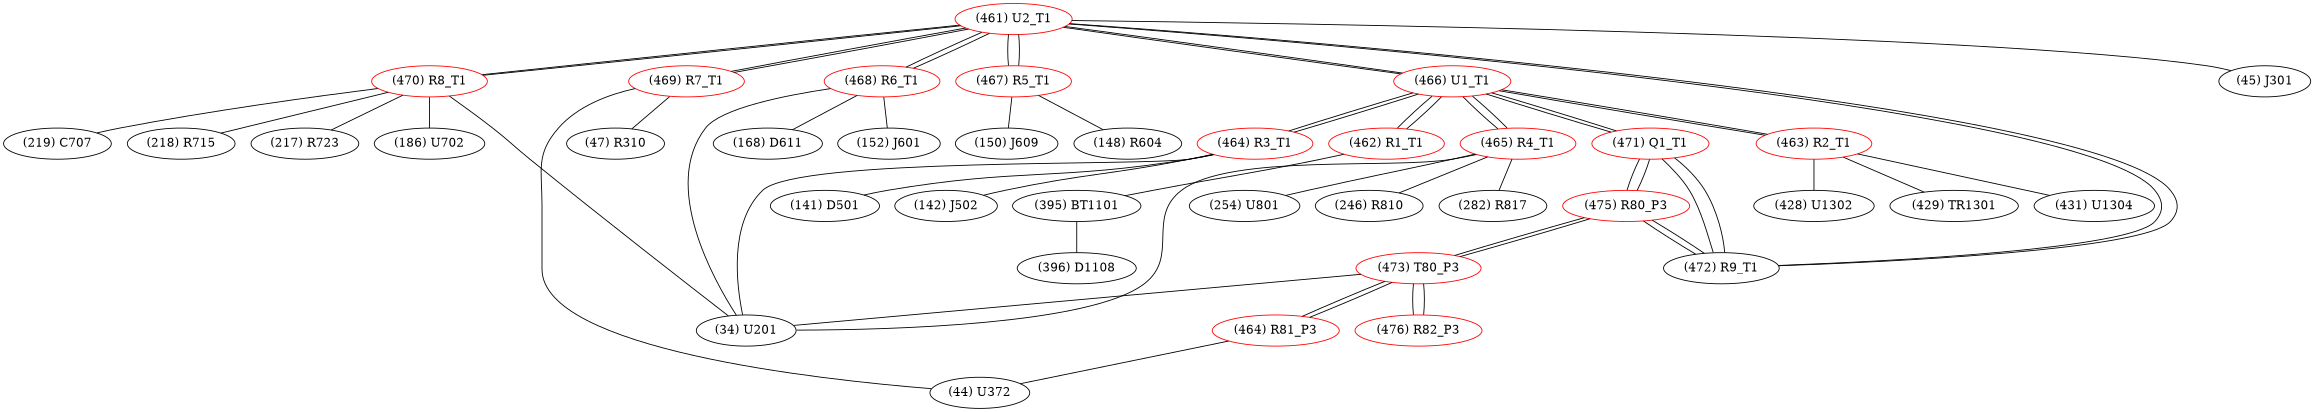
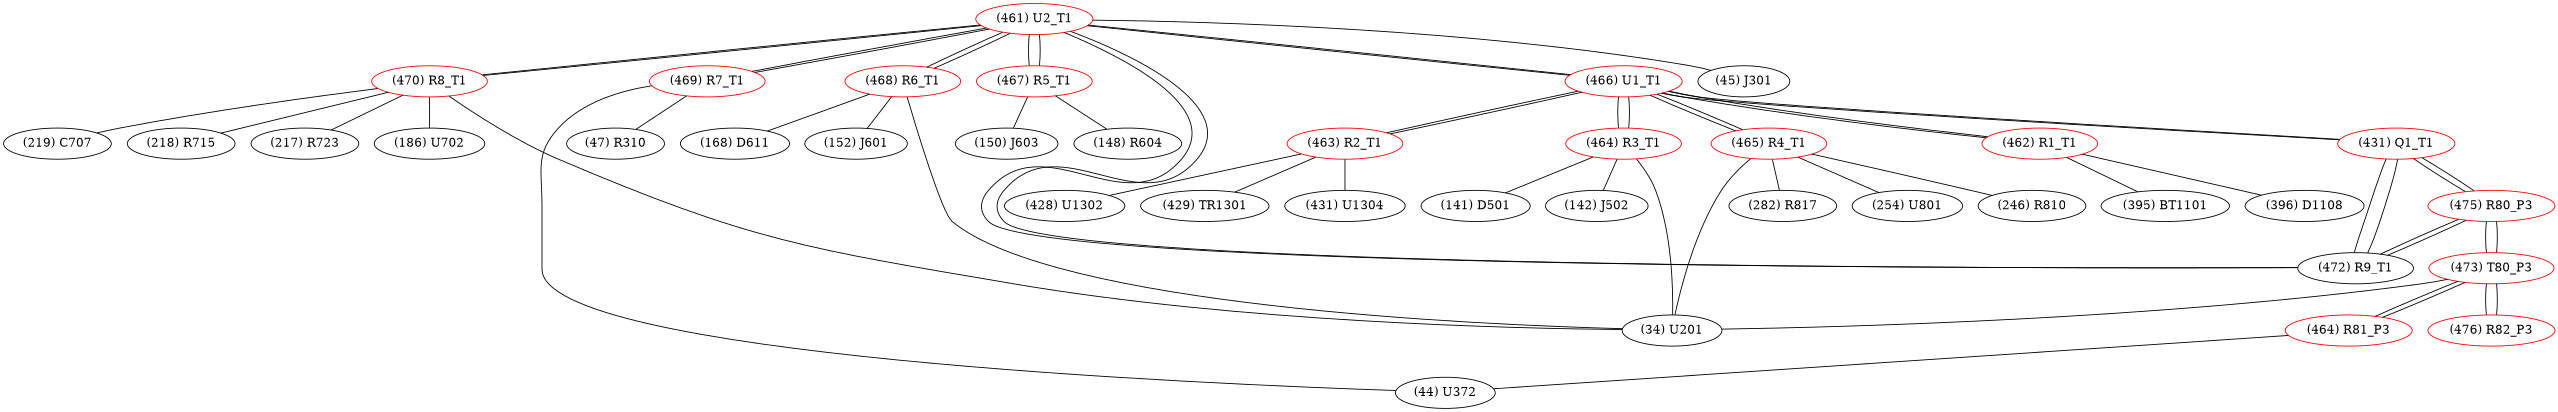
(1007, 144) -> (1007, 144)
(1650, 144) -> (2396, 144)
(1077, 237) -> (2172, 175)
